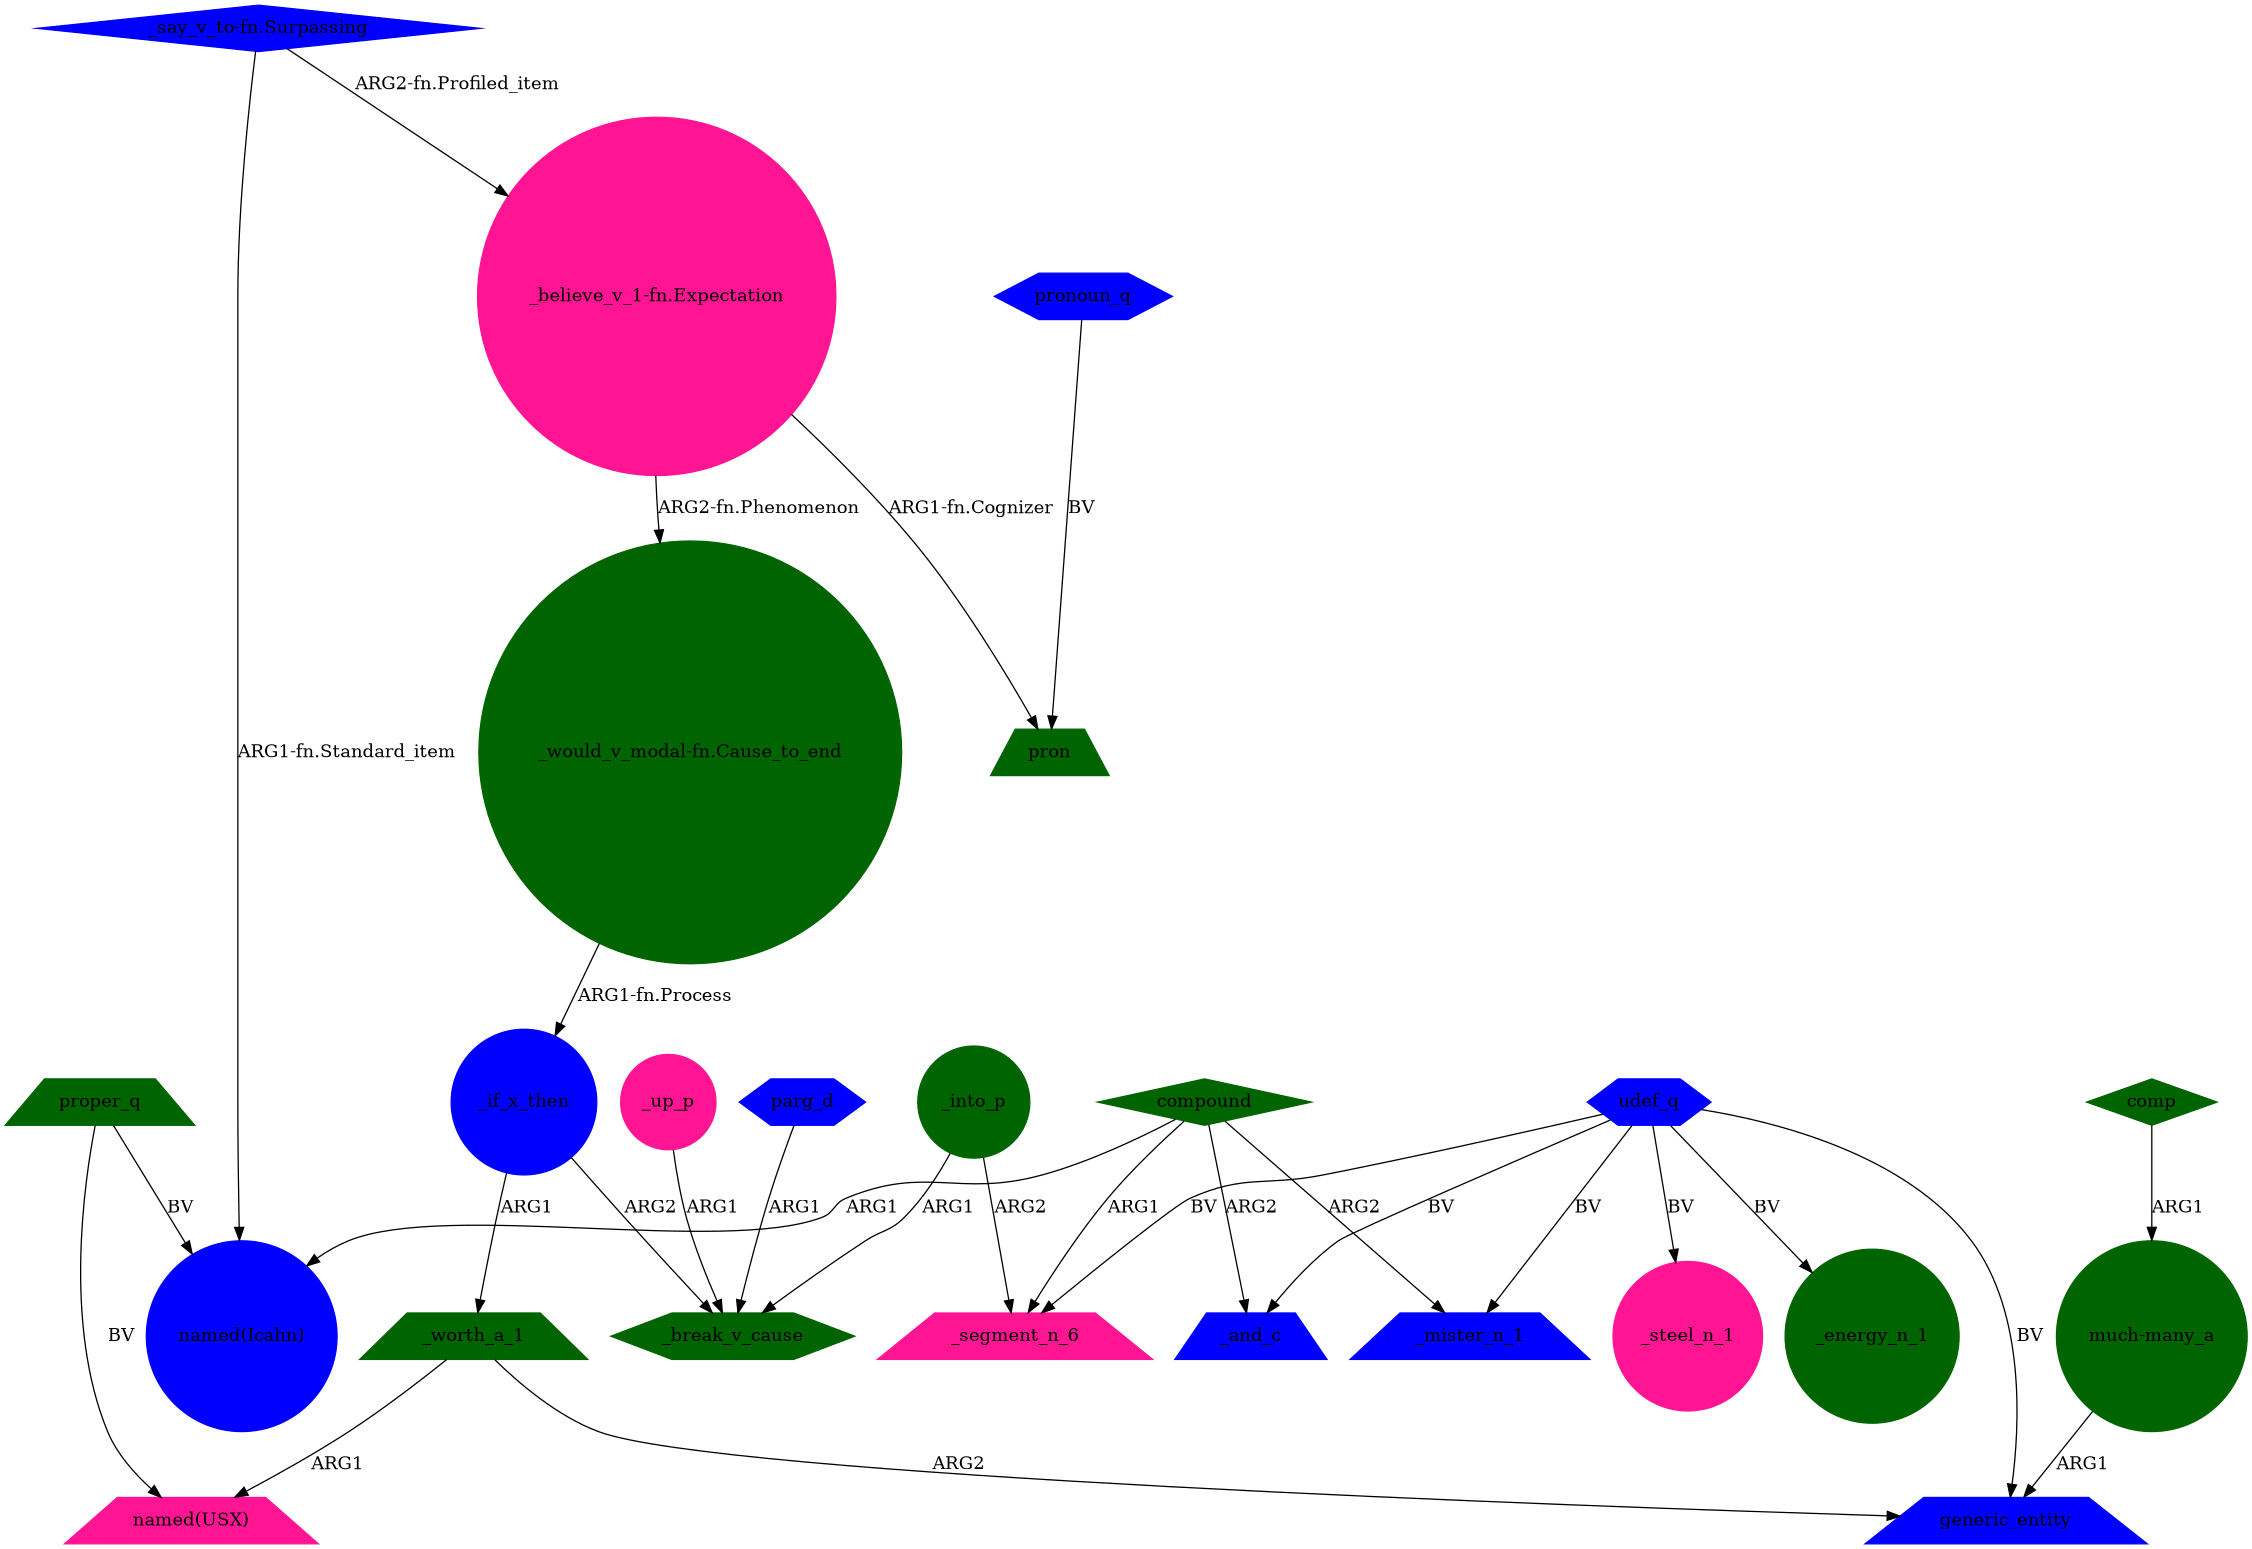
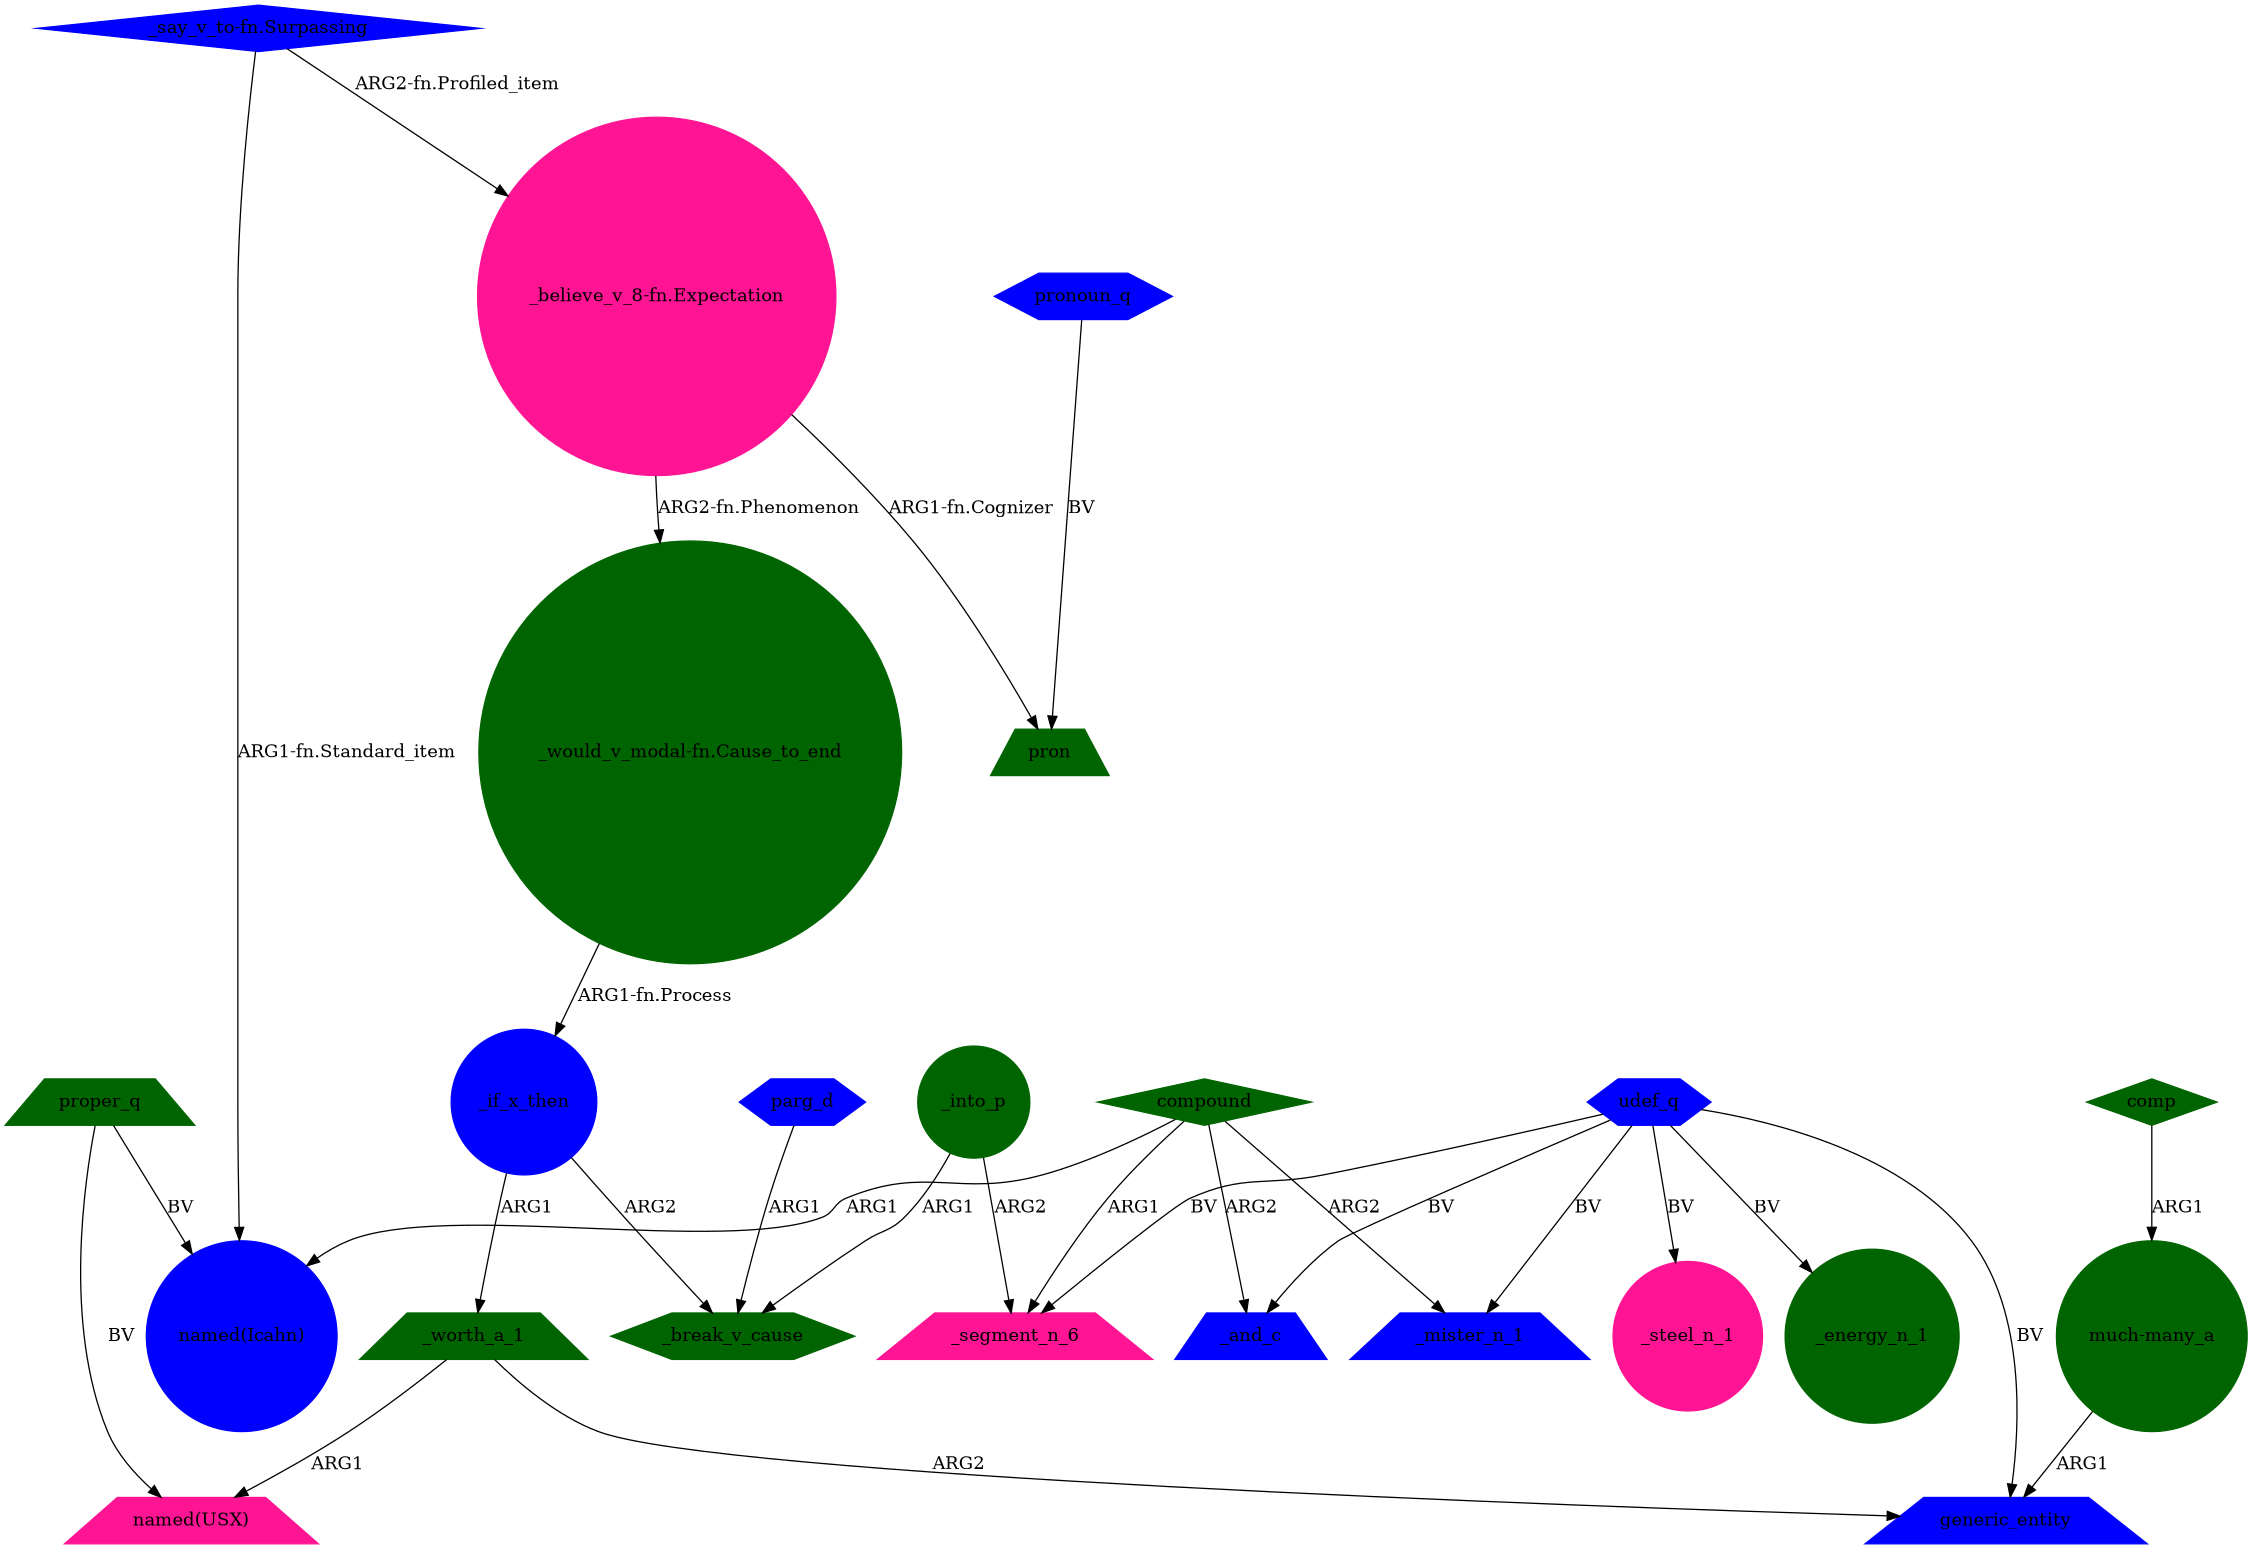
(657, 296) -> (657, 296)
(668, 1102) -> none
